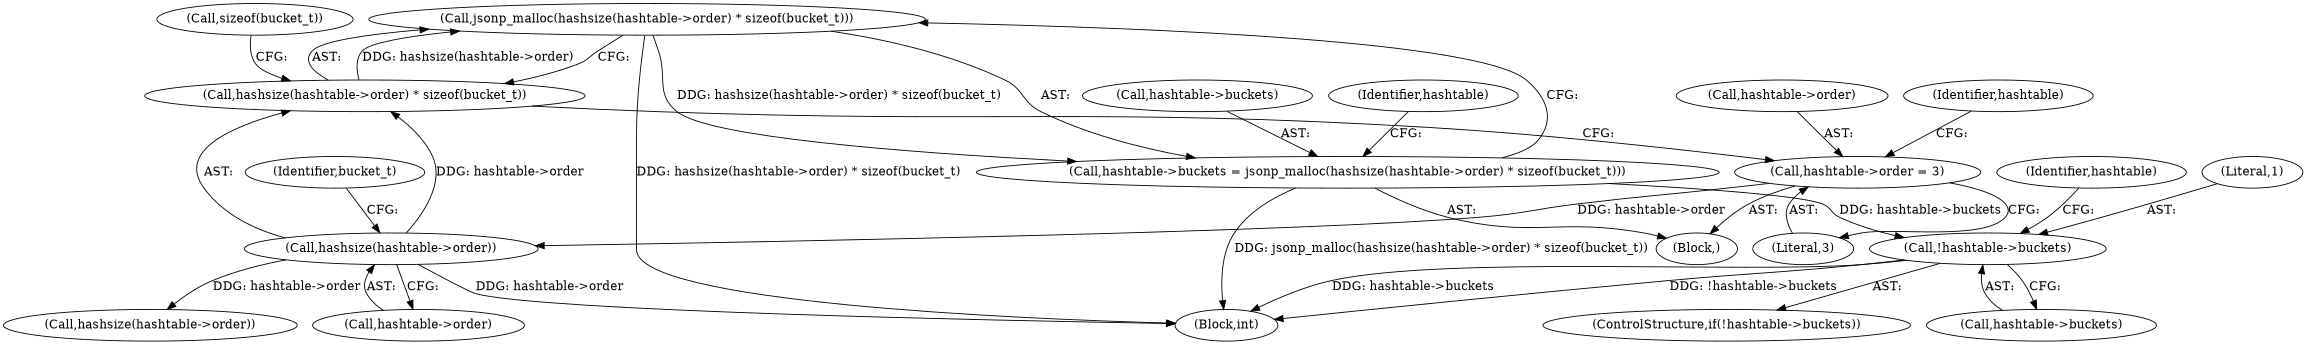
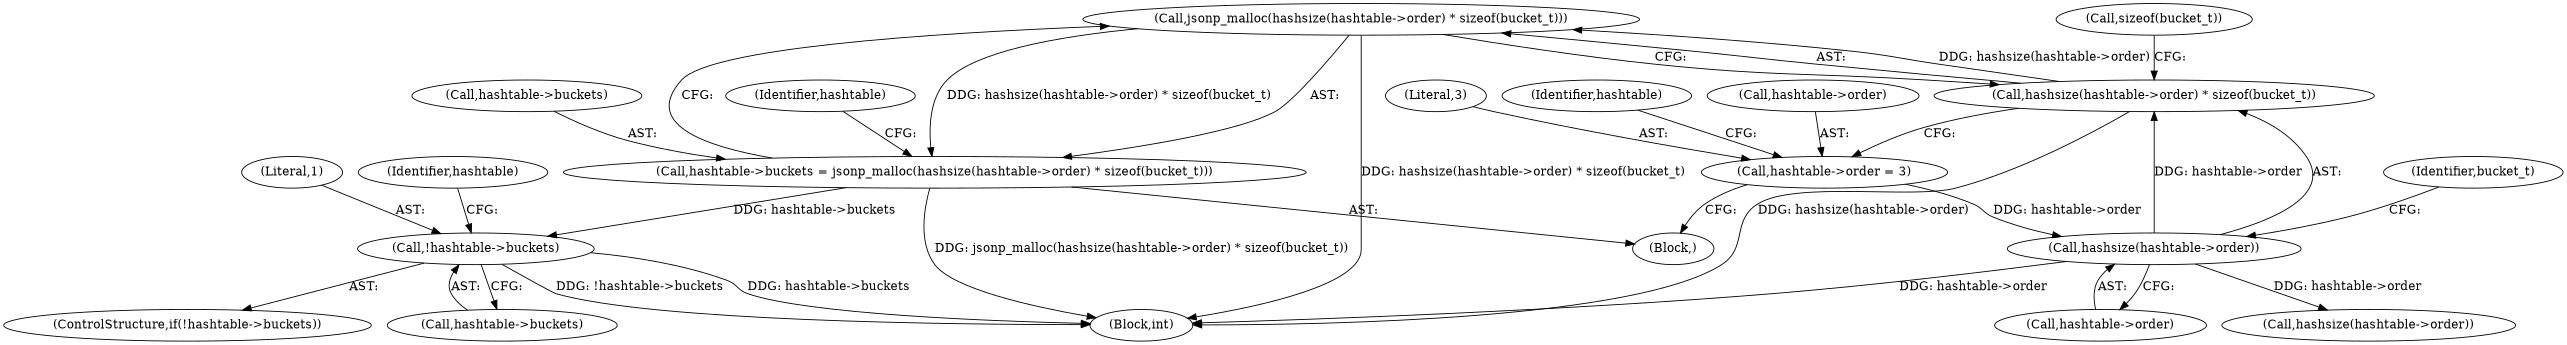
(1765, 211) -> (1723, 211)
(1966, 230) -> none
none -> (1693, 277)
